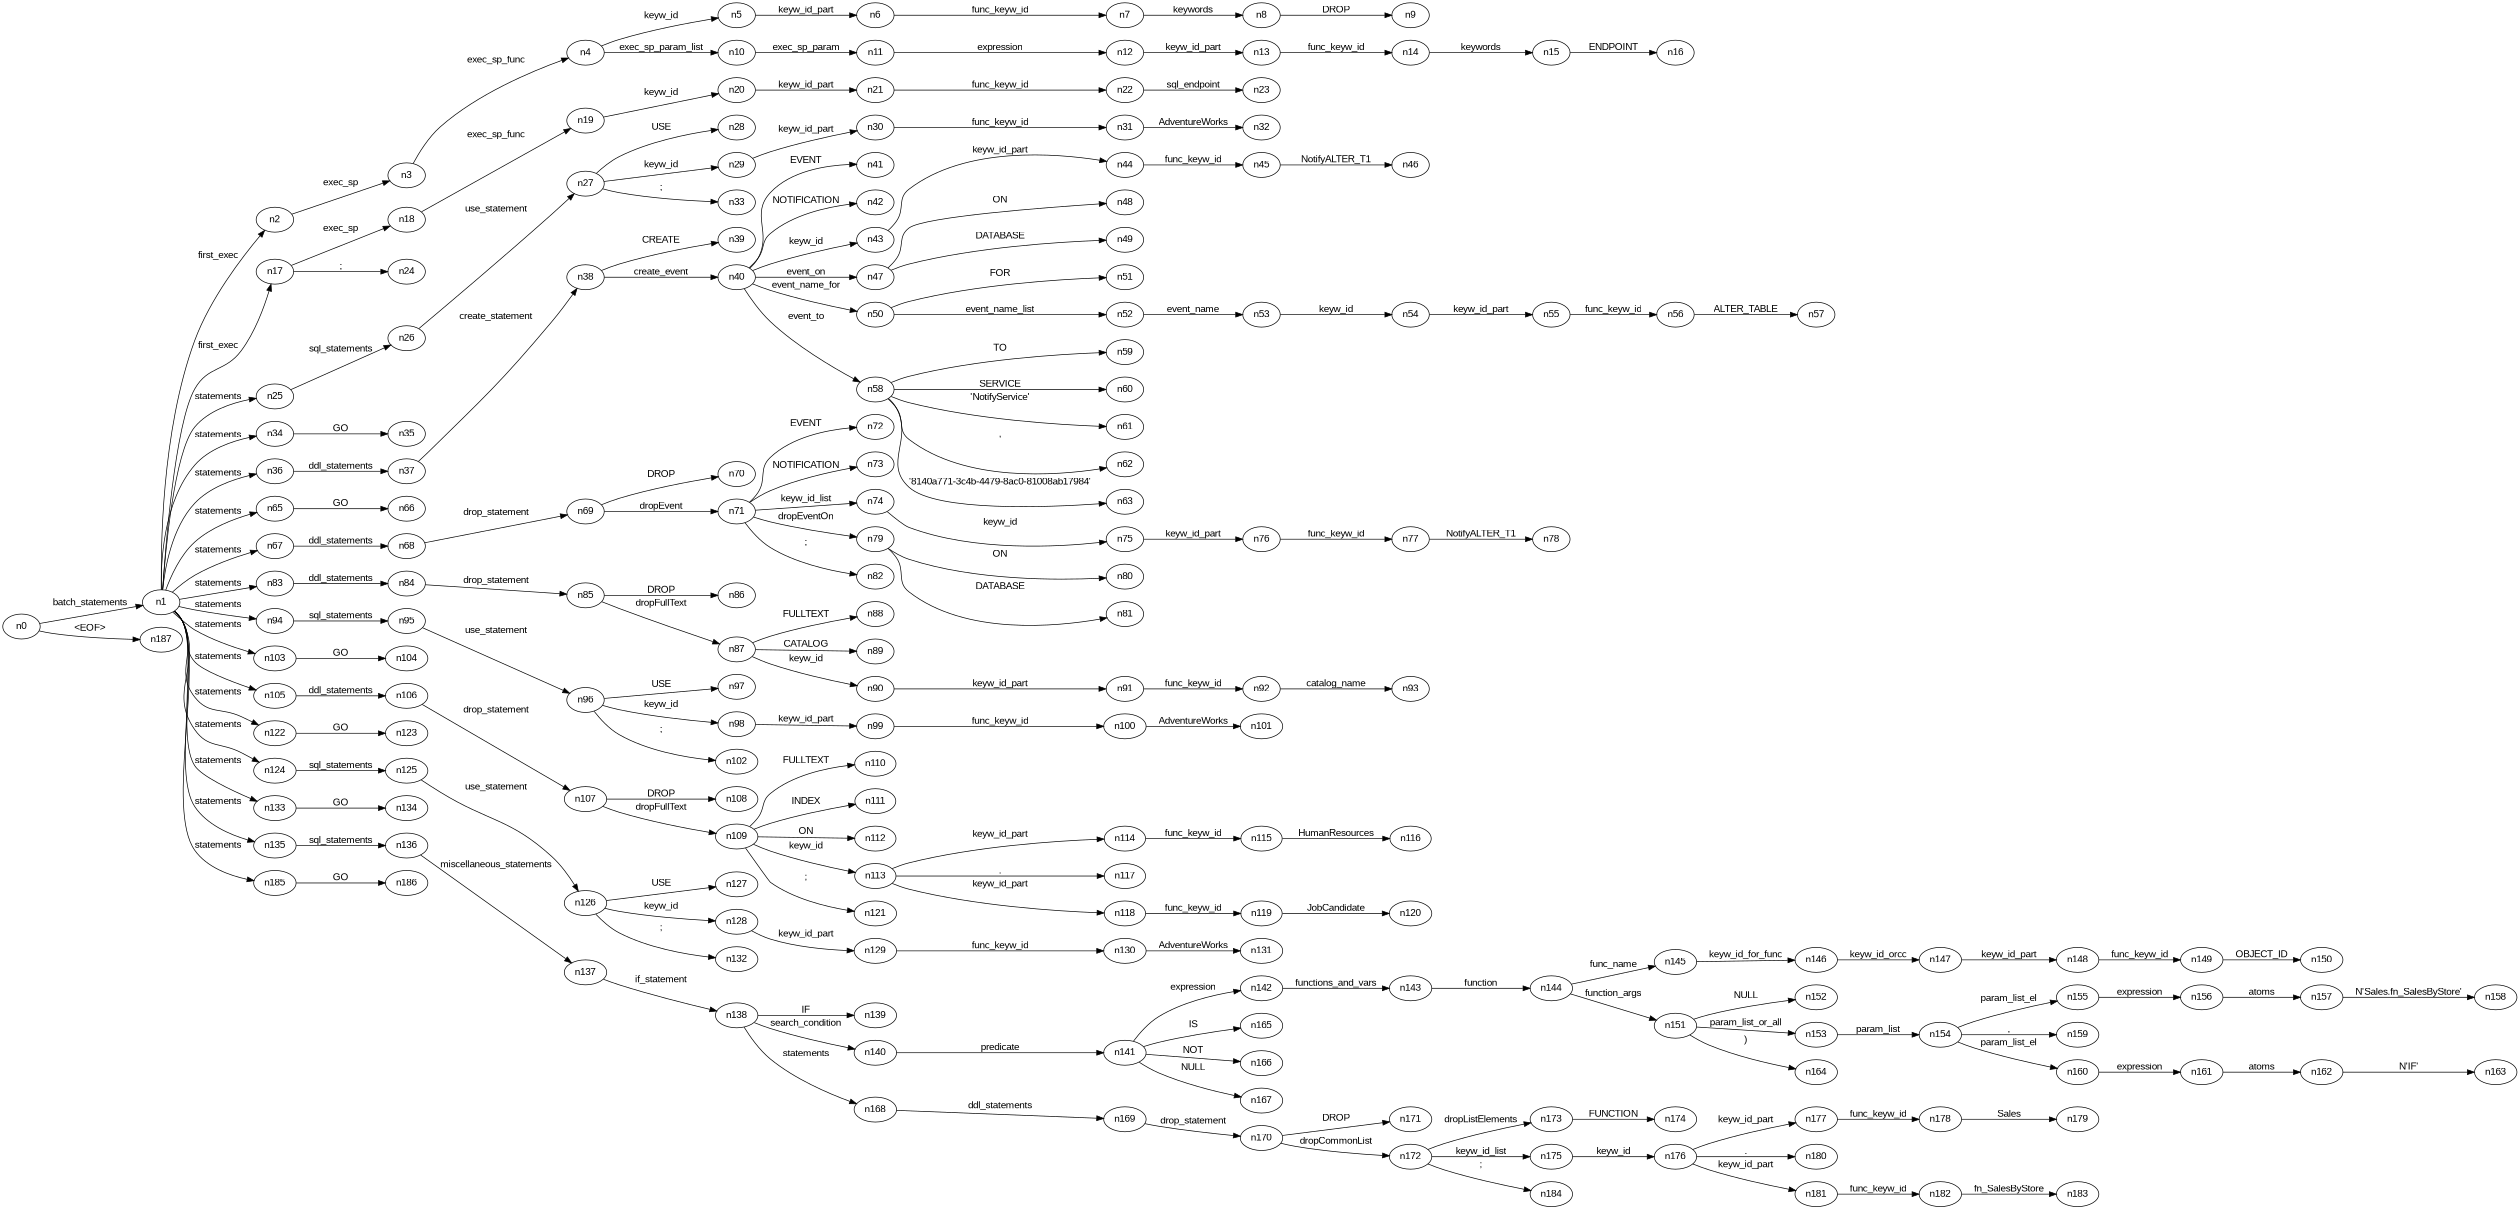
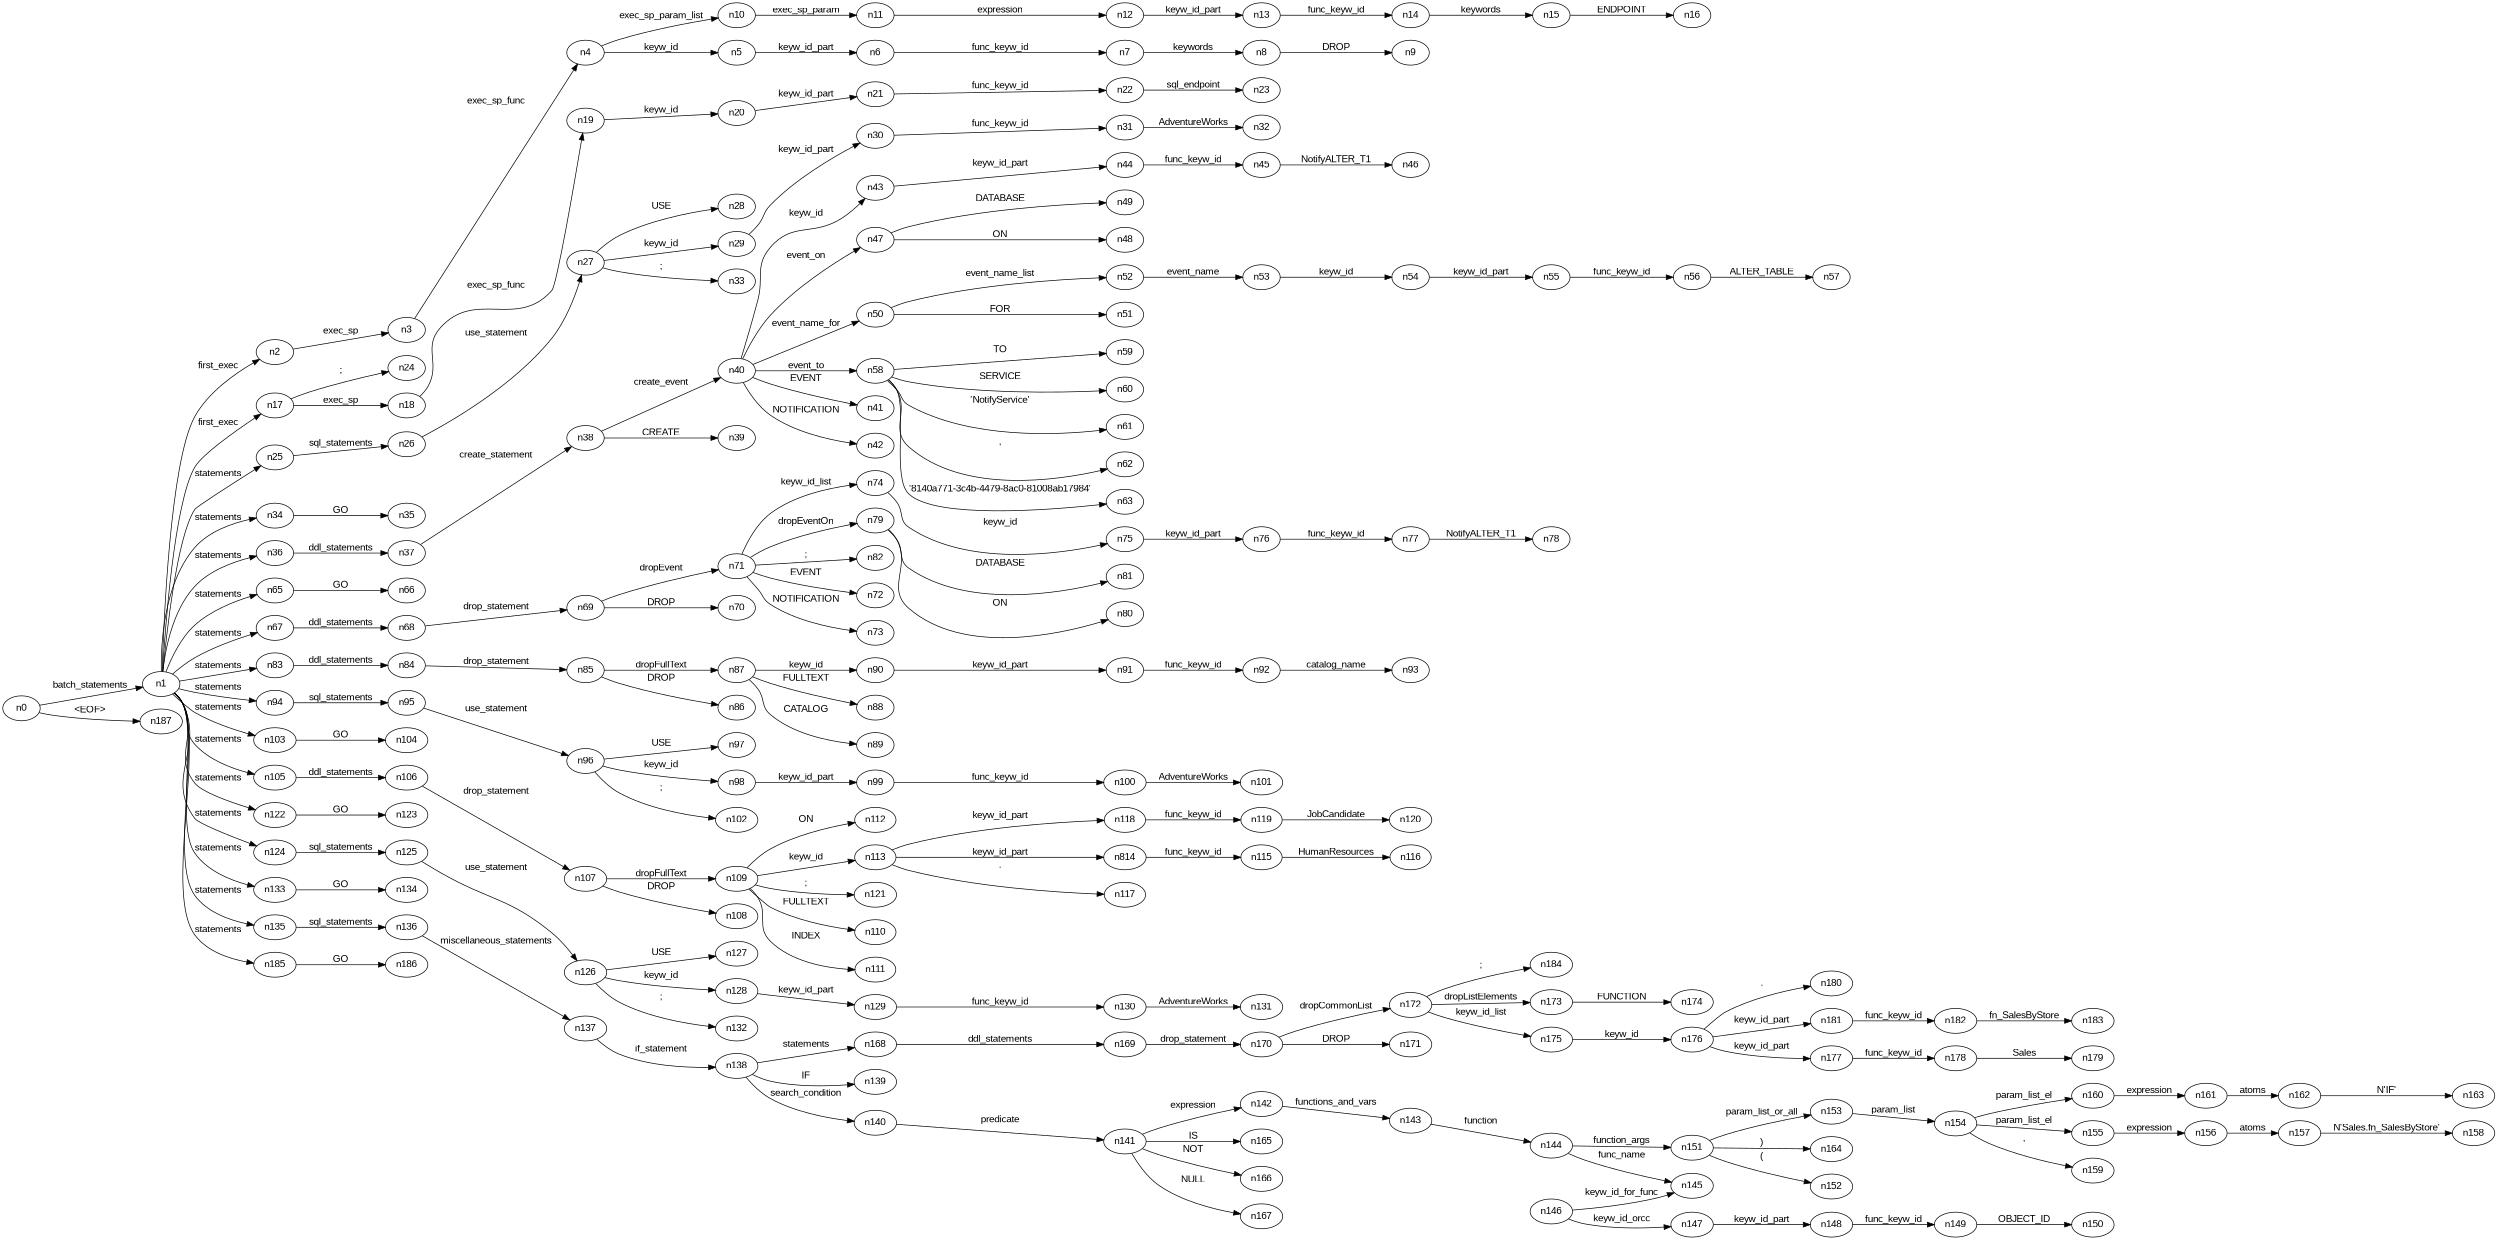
(1125, 839) -> (1125, 857)
(1742, 961) -> (1620, 1205)
(1746, 996) -> (1762, 1156)
